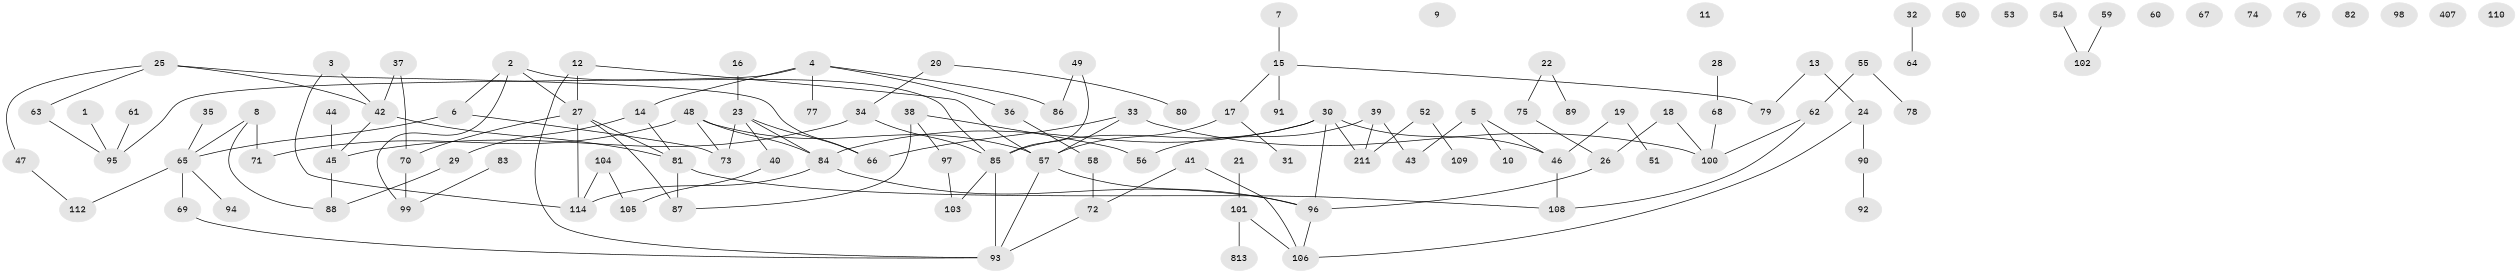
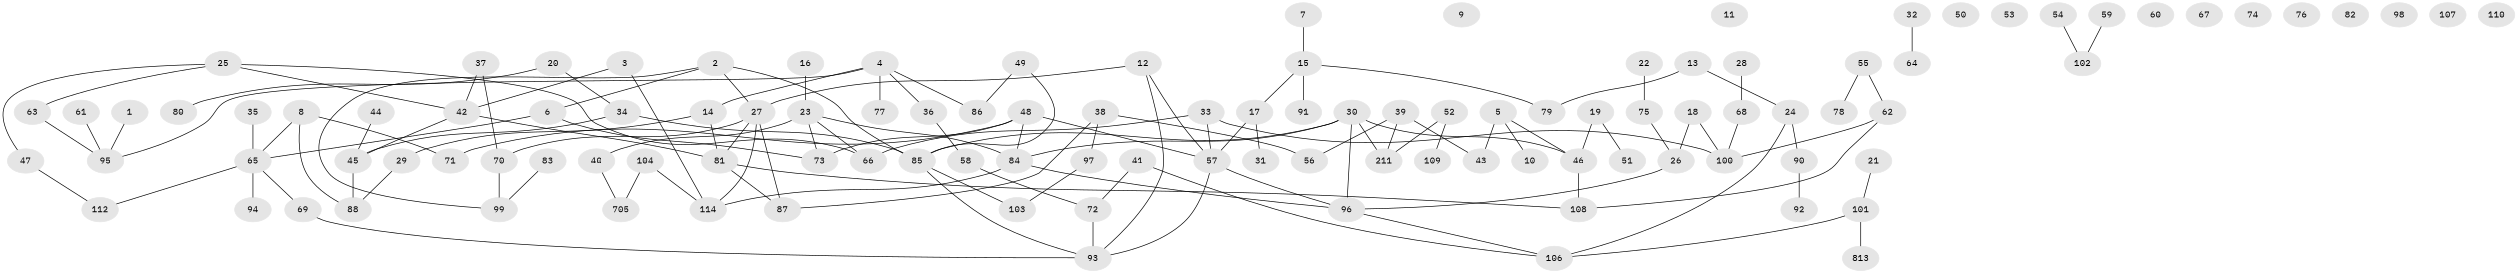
(2448, 15) -> (2448, 15)
(1571, 112) -> none
(628, 210) -> (621, 210)
